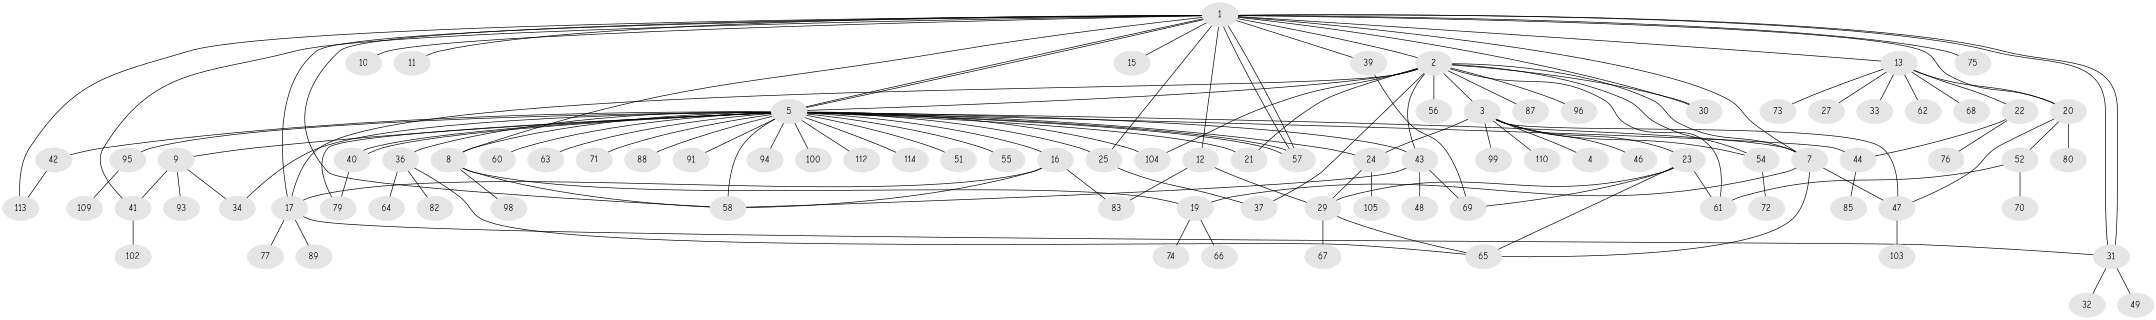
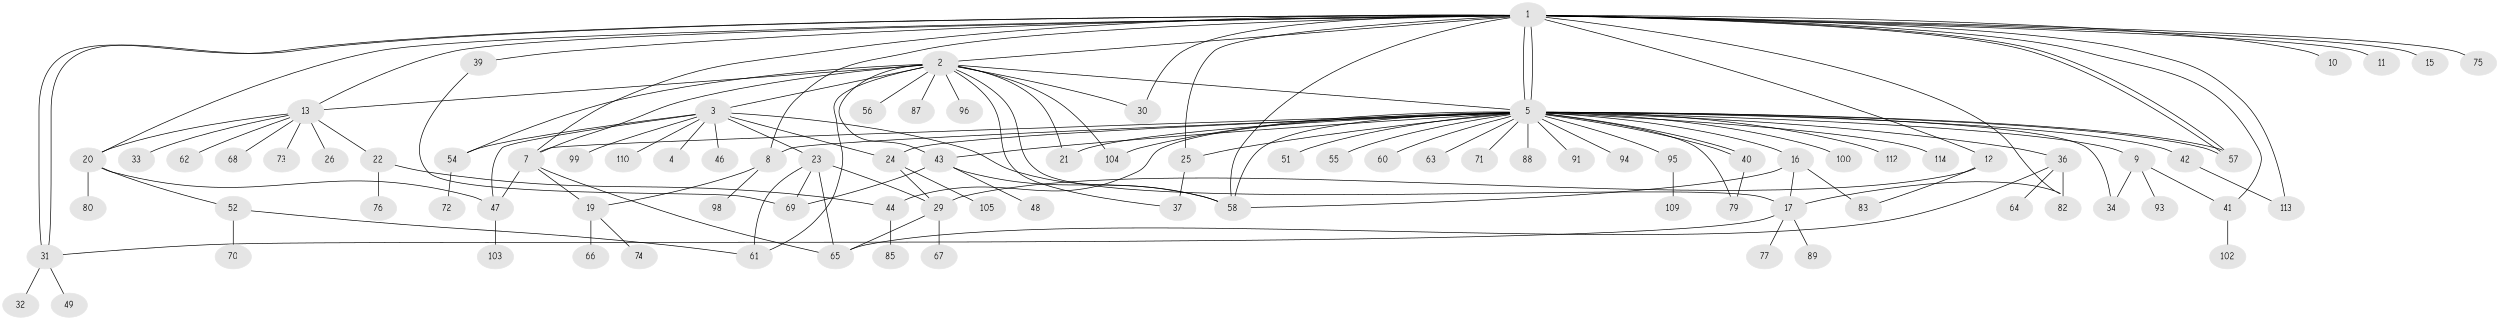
none -> (623, 87)
(1826, 112) -> (330, 160)
(585, 195) -> (965, 148)
